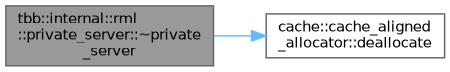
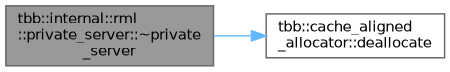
(355, 36) -> (355, 36)
